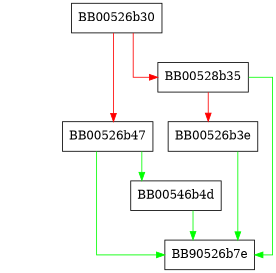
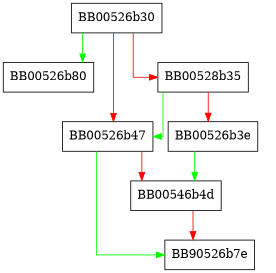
none -> (49, 77)
(273, 159) -> (163, 115)
(142, 162) -> (142, 162)
(238, 192) -> (195, 162)
(193, 221) -> (193, 221)
